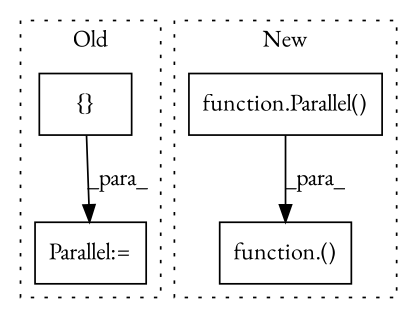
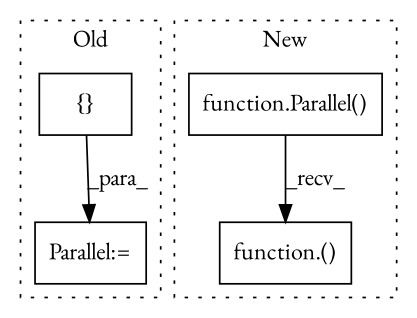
(315, 179) -> (315, 179)
